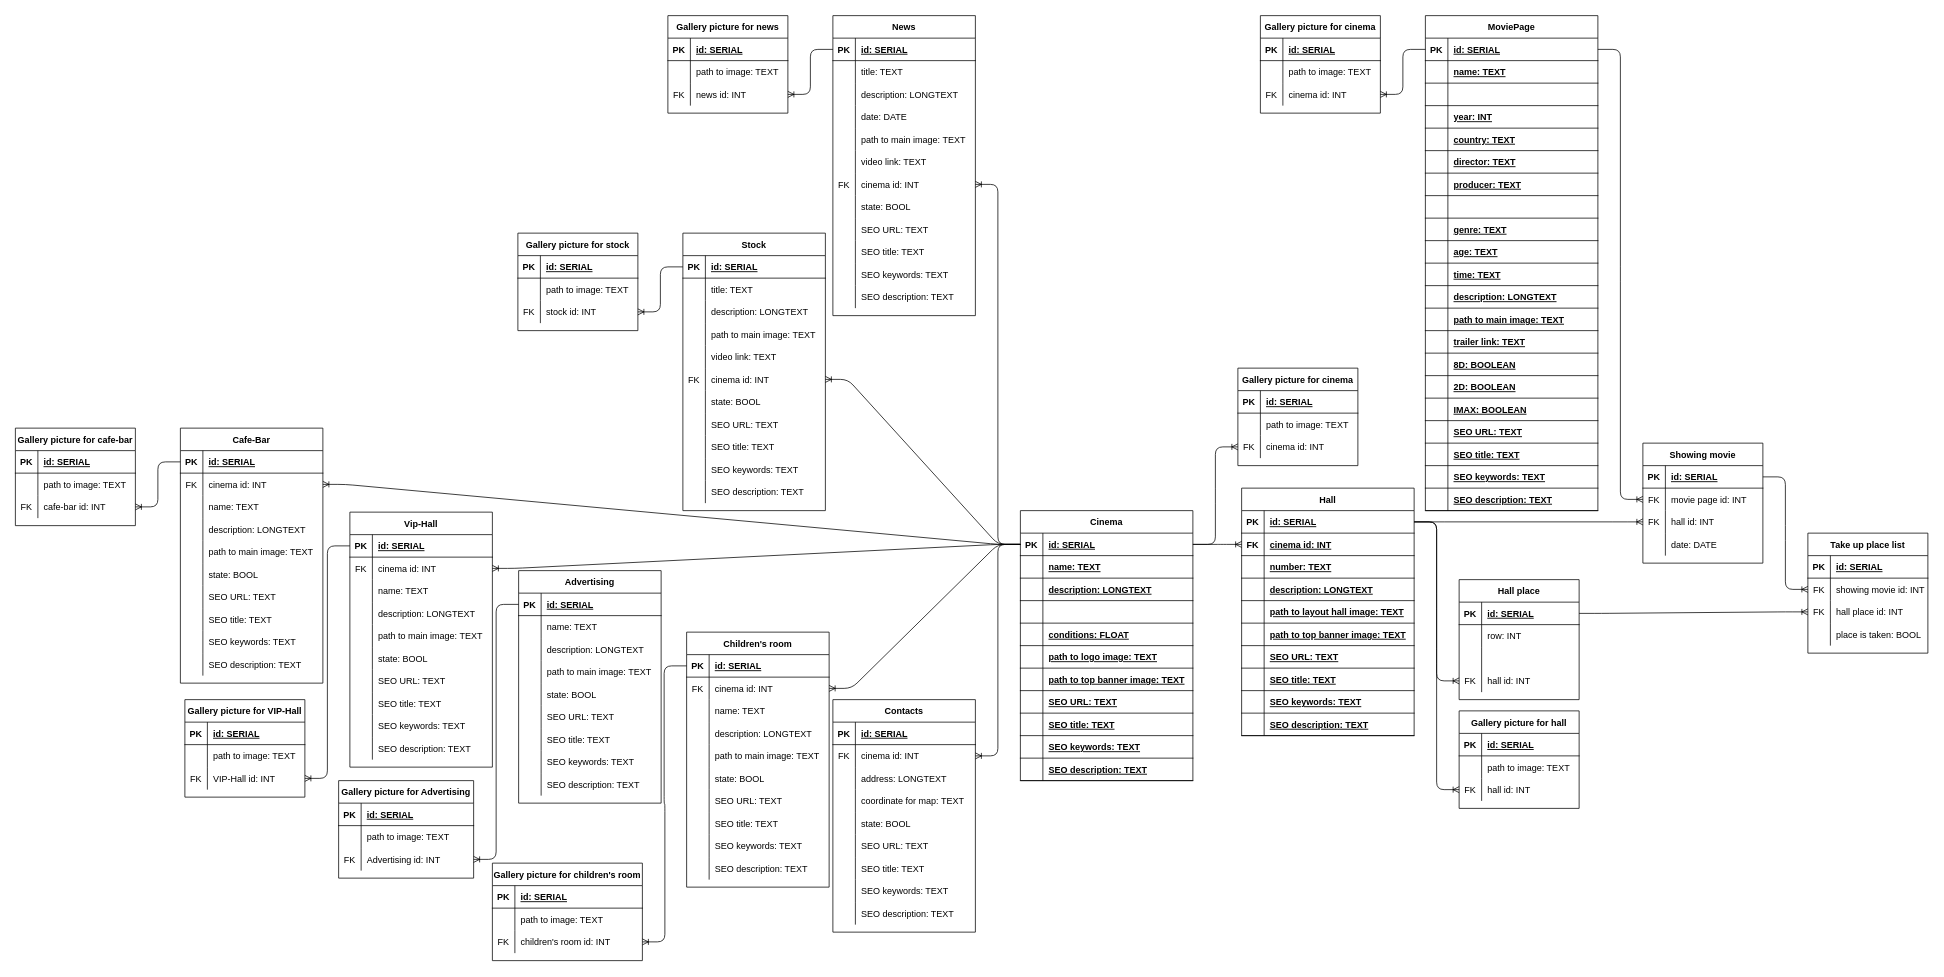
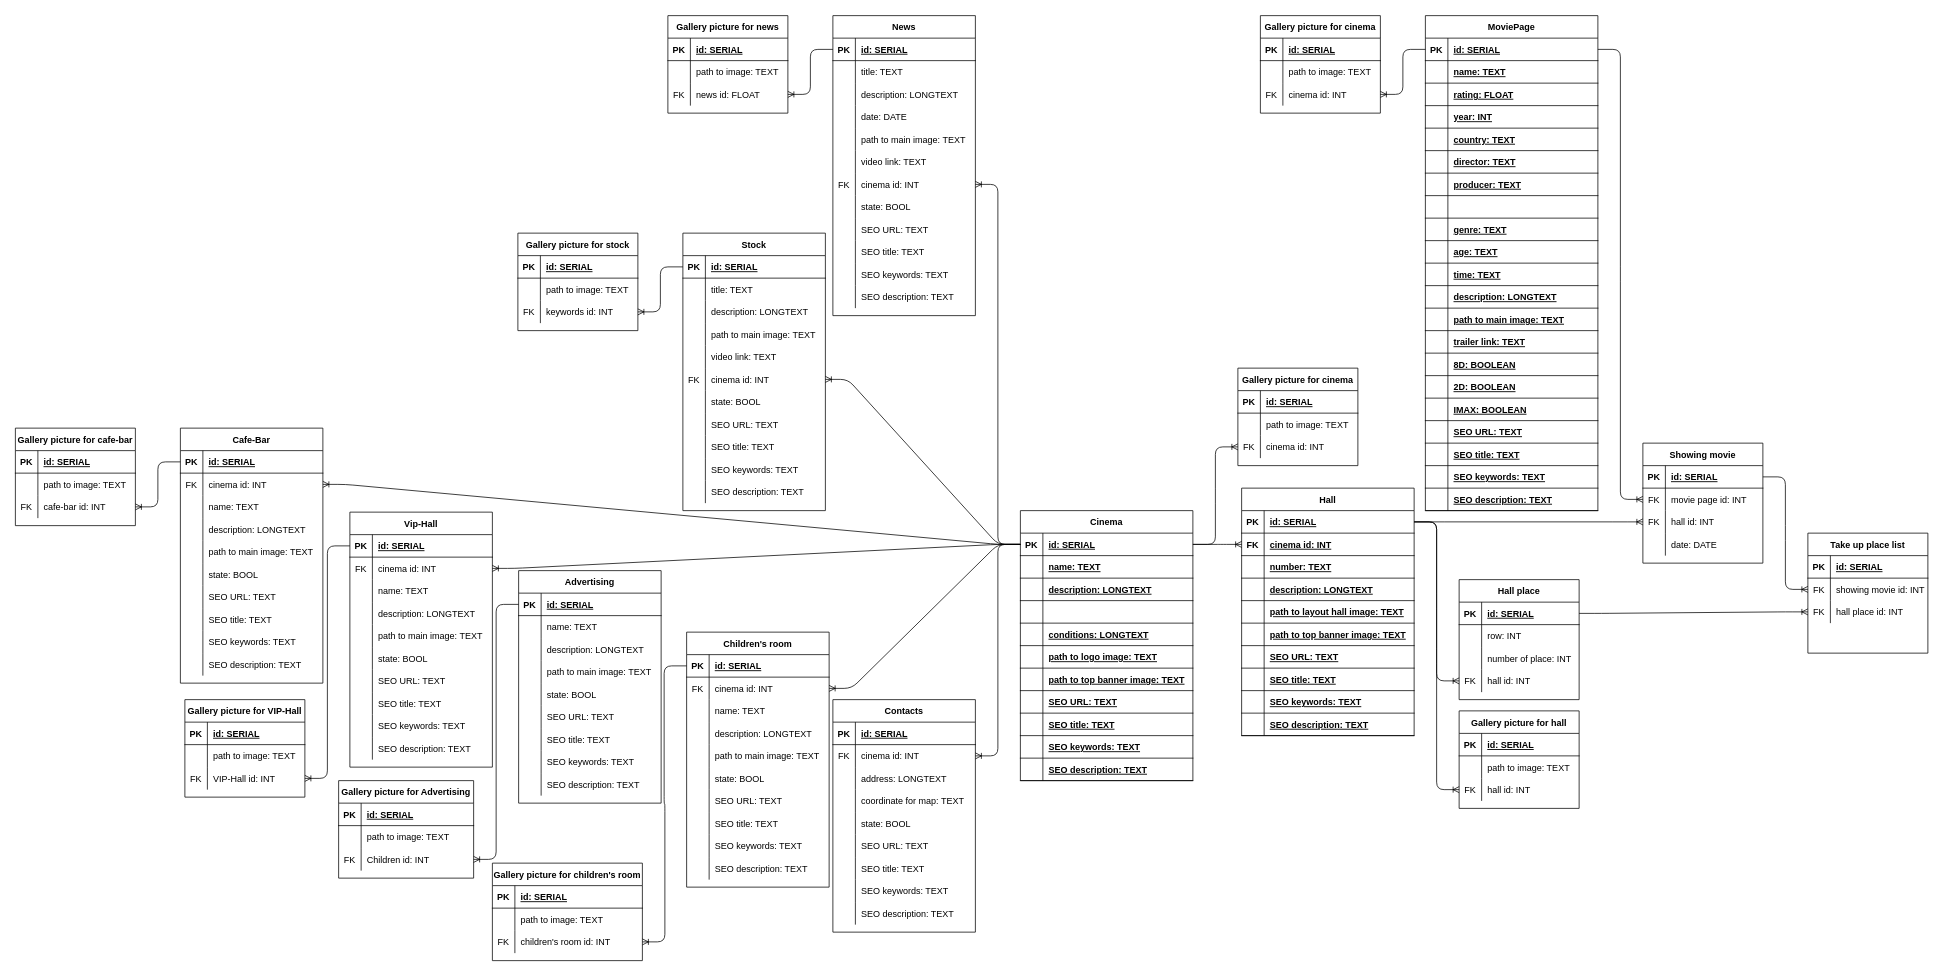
none -> (1523, 94)
(722, 95) -> (727, 95)
(575, 312) -> (583, 312)
(1879, 634) -> none
(1087, 635) -> (1094, 635)
none -> (1530, 658)
(409, 860) -> (401, 860)
